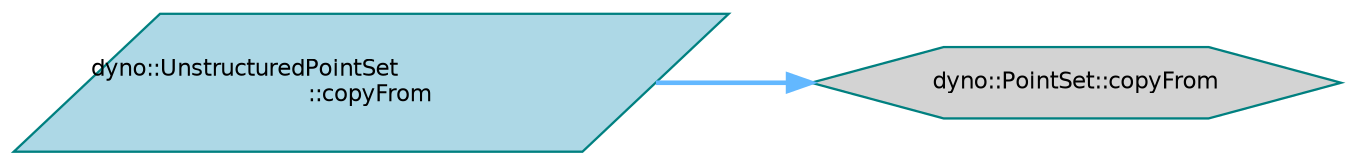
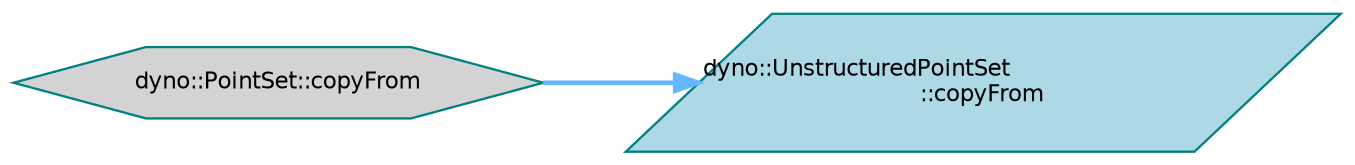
(722, 83) -> (609, 83)
